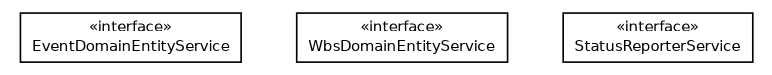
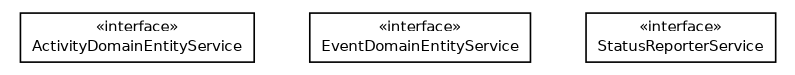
none -> (136, 38)
(401, 38) -> none
